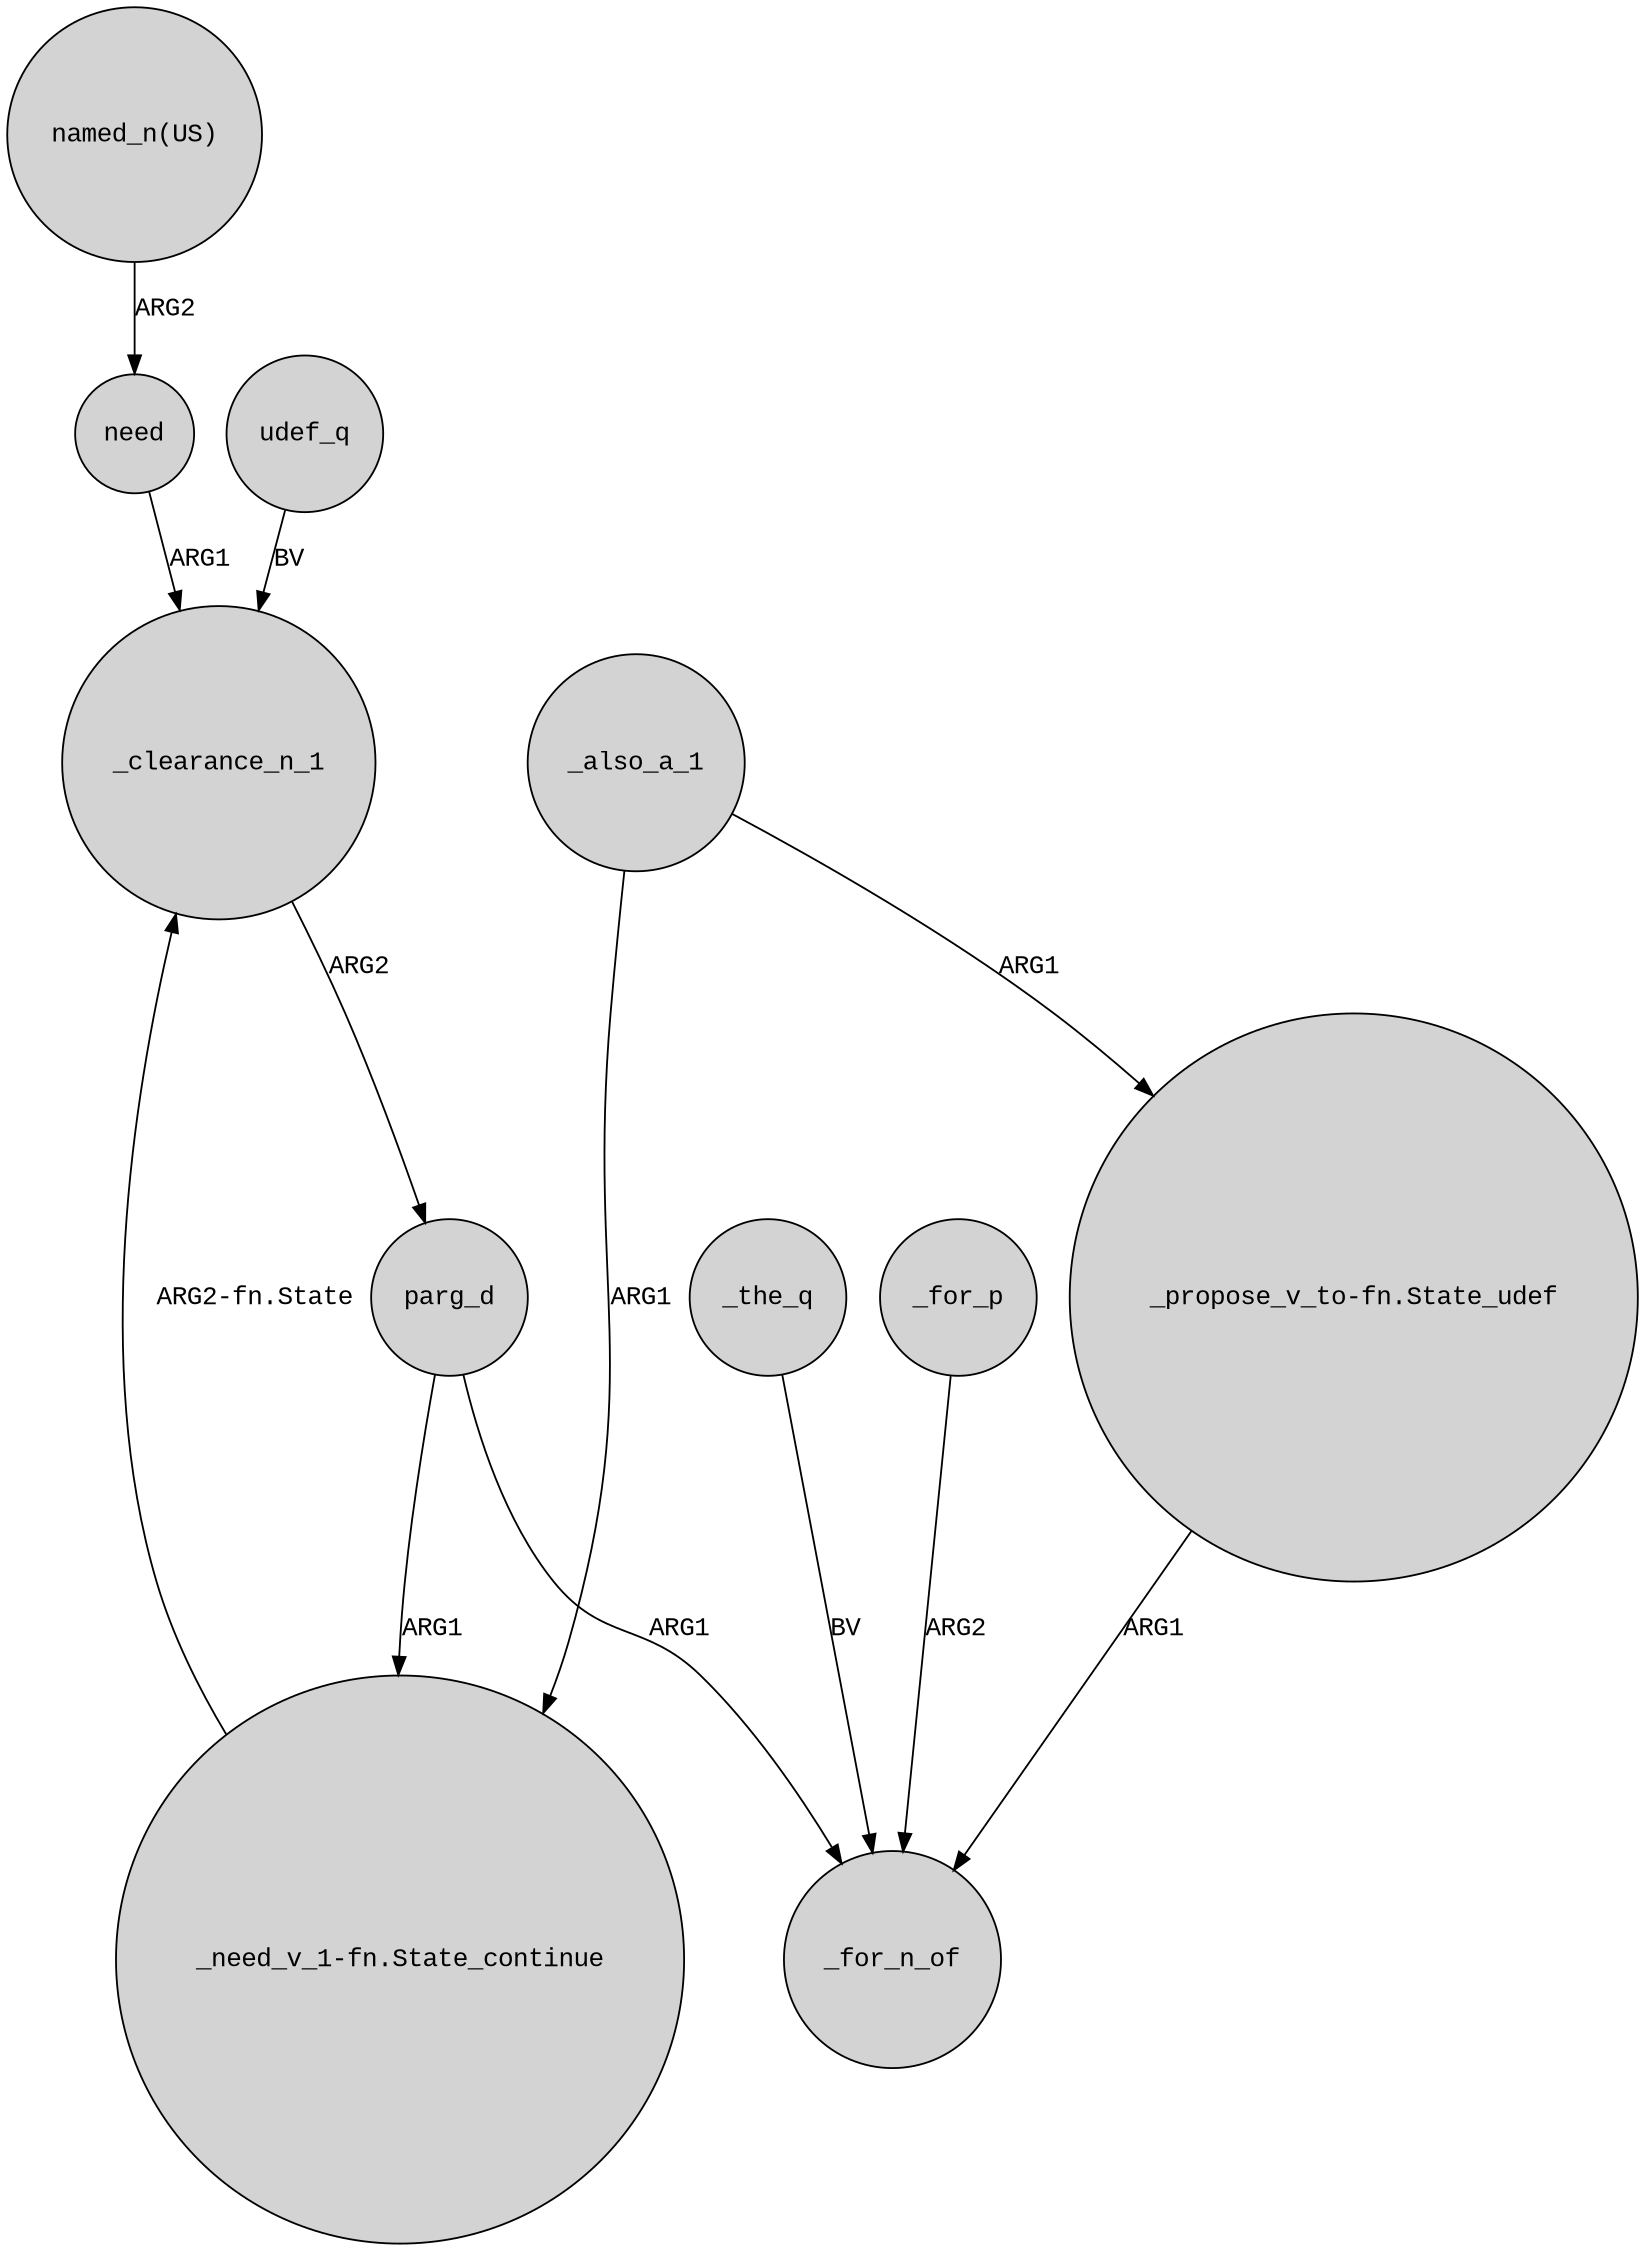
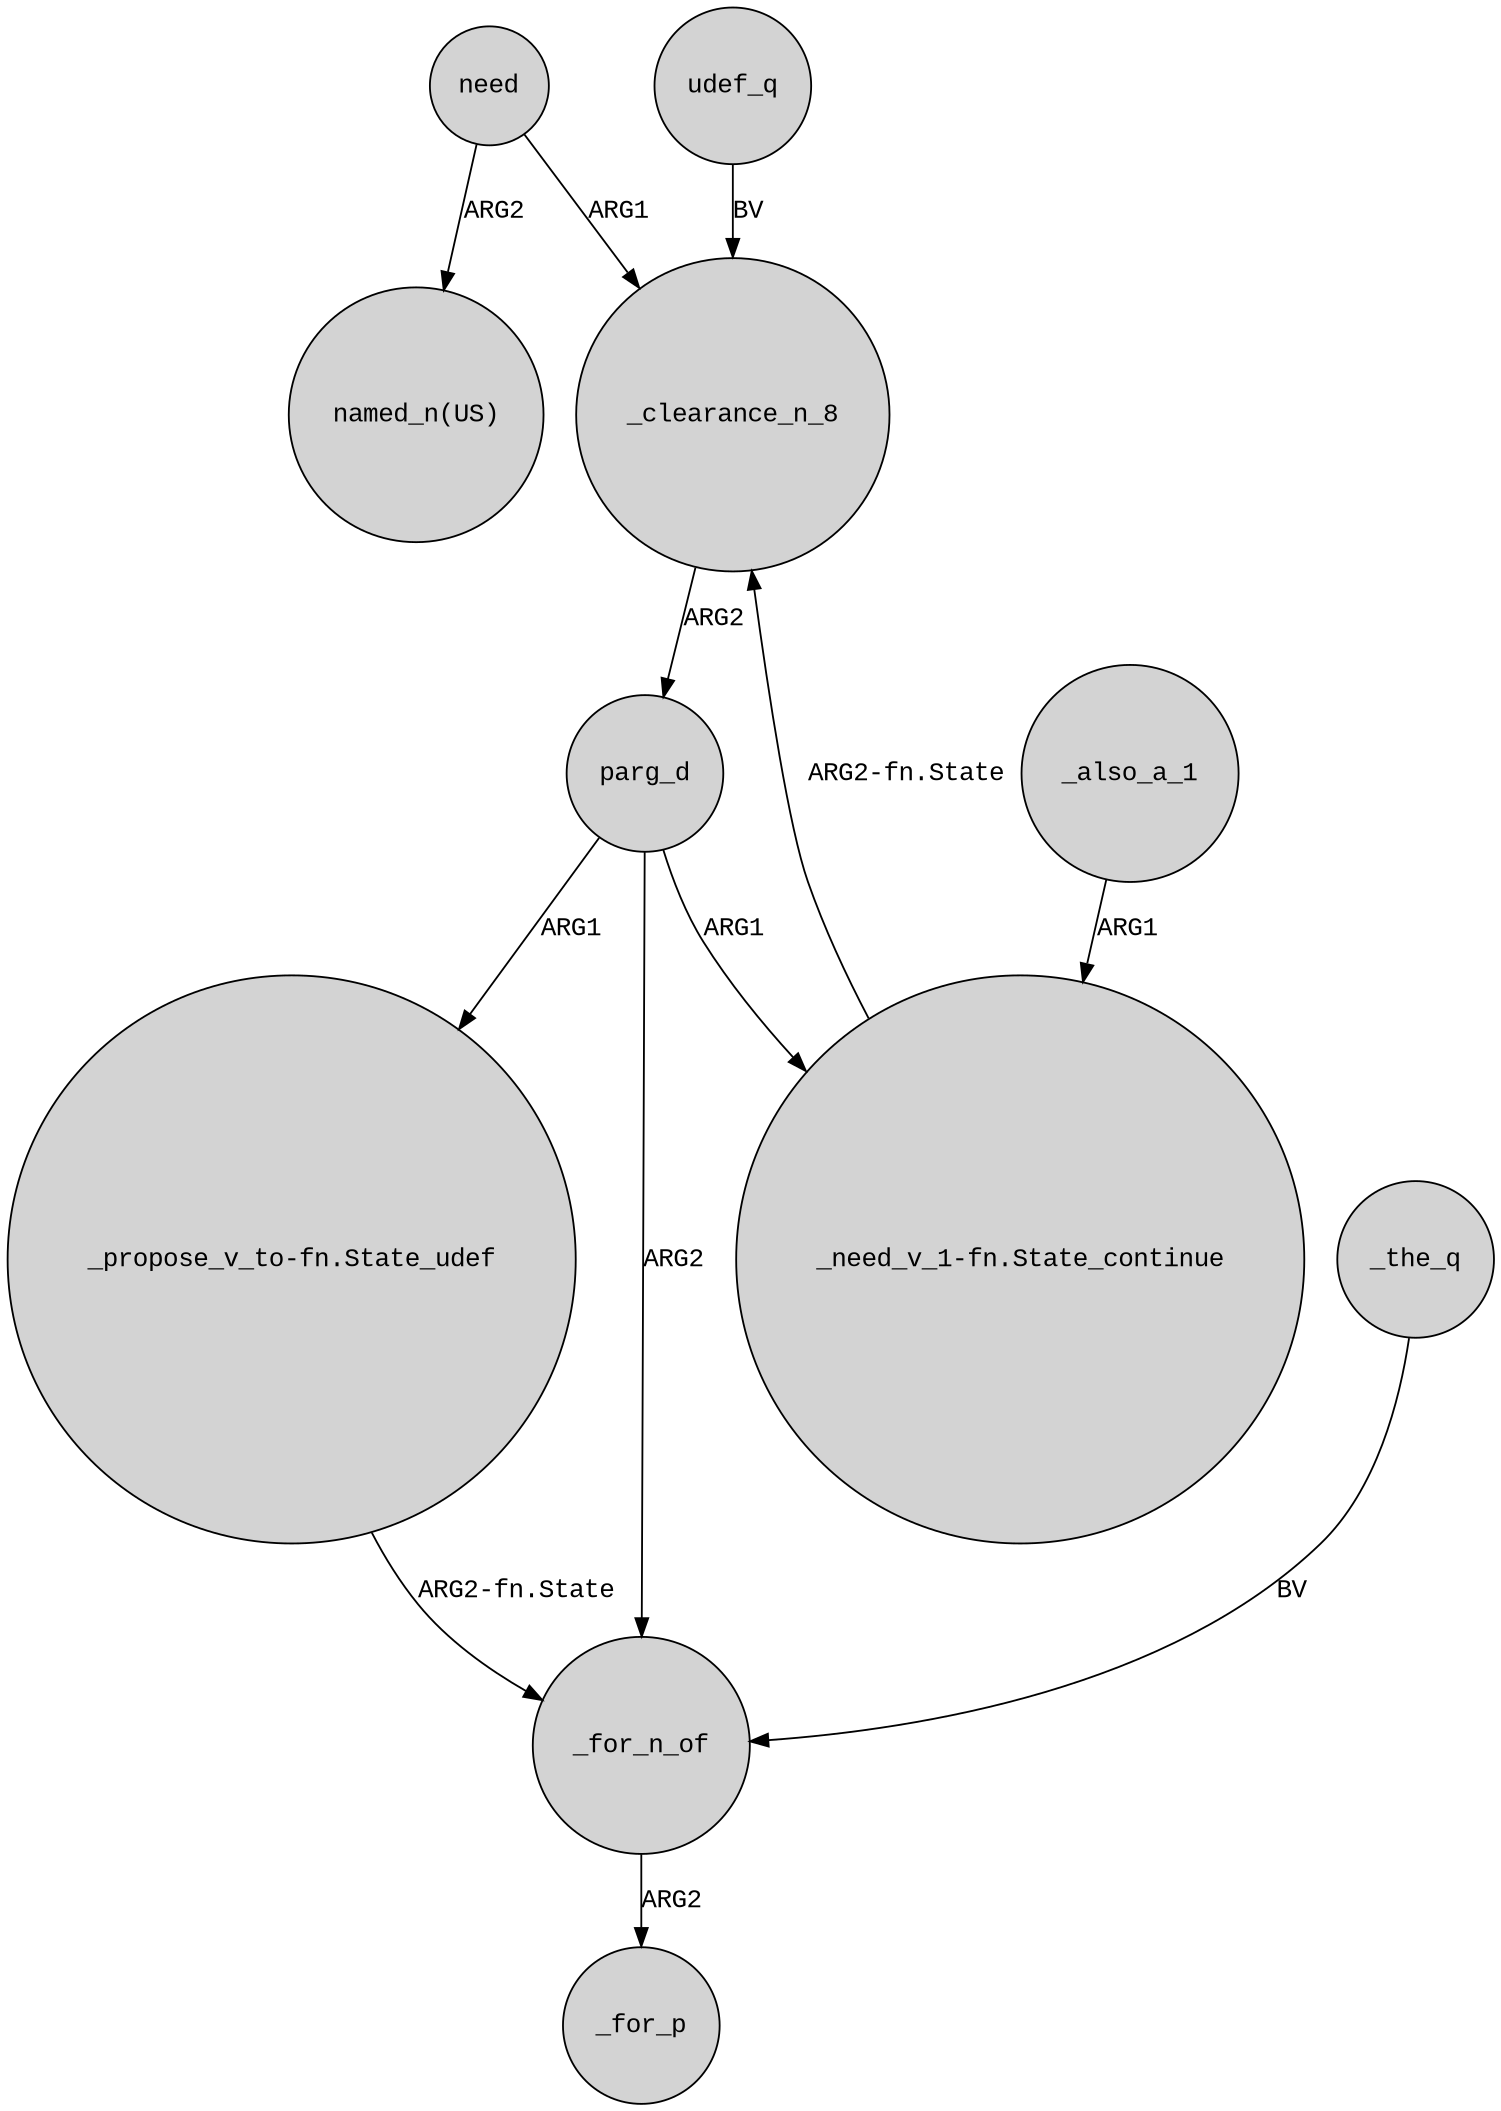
(135, 309) -> (462, 208)
(219, 763) -> (733, 415)
(943, 937) -> (535, 926)
(928, 1605) -> (641, 1891)
(680, 1629) -> (674, 1259)
(1154, 1629) -> (517, 1590)
